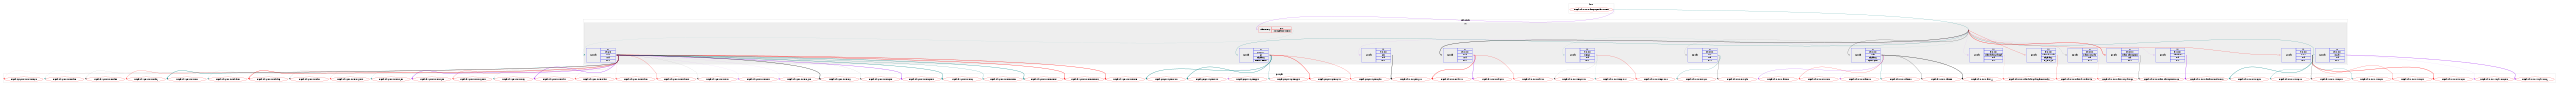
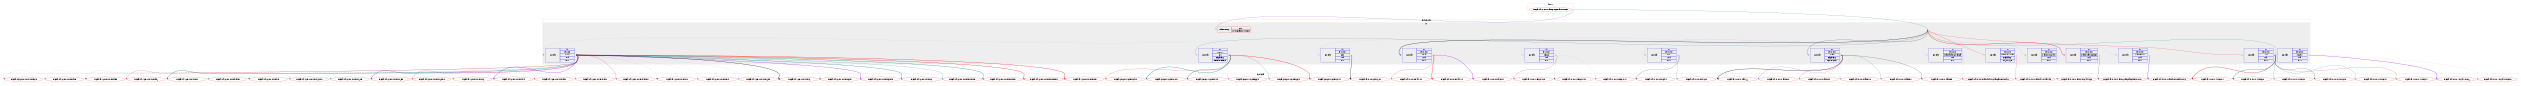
(269, 79) -> none
(1819, 79) -> (1819, 79)
(2162, 79) -> (2123, 79)
